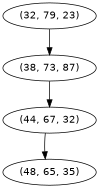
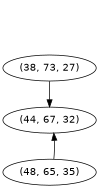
(50, 16) -> none
(50, 68) -> (50, 68)
(45, 142) -> (54, 150)
